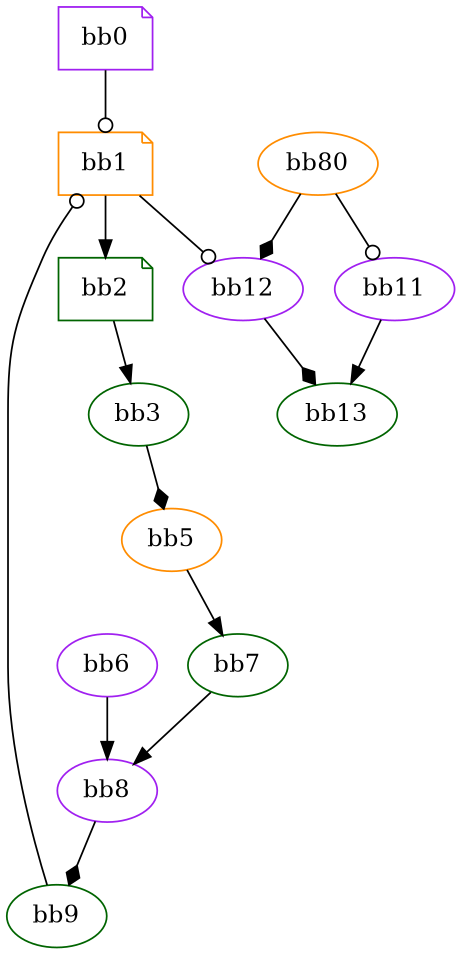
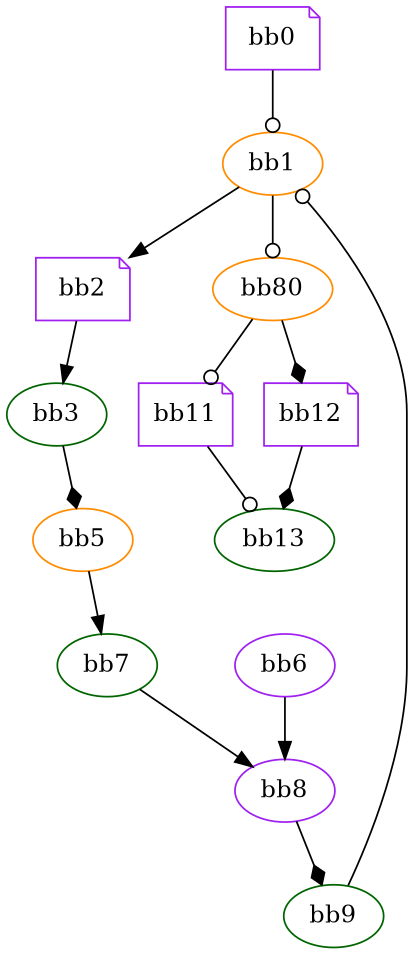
(106, 164) -> (273, 164)
(171, 224) -> (273, 220)
(106, 289) -> (83, 289)
(243, 289) -> (311, 415)
(395, 289) -> (186, 415)
(370, 344) -> (227, 473)
